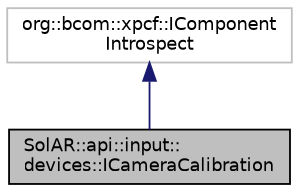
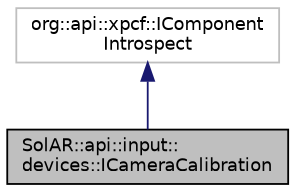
(150, 35) -> (148, 35)
